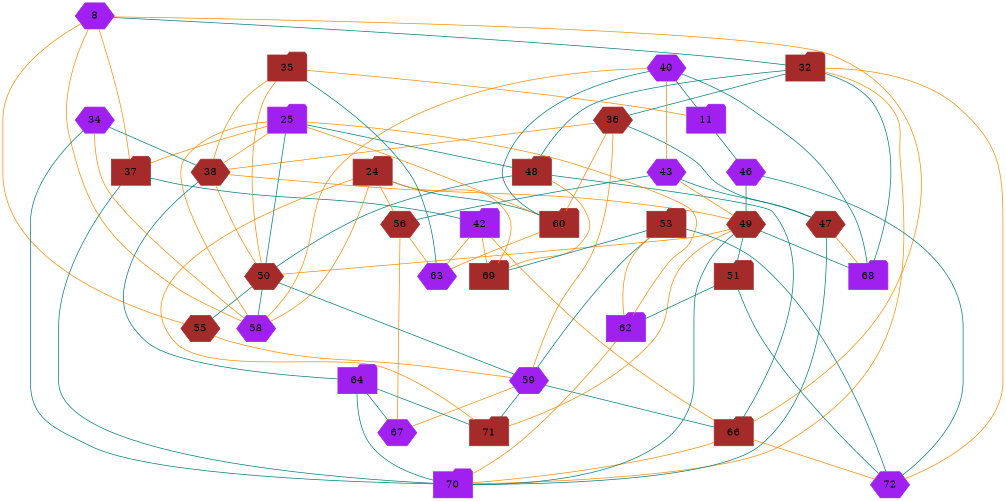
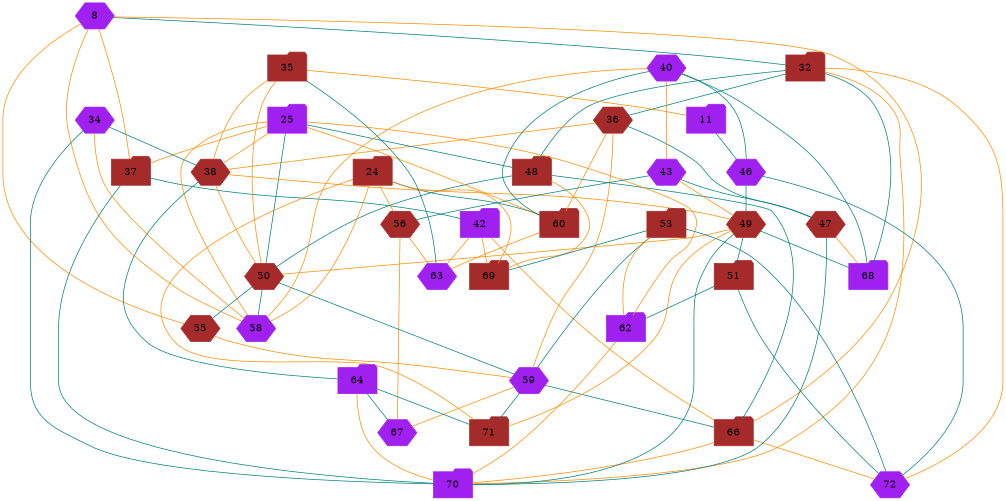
(686, 94) -> (730, 105)
(377, 452) -> (377, 452)
